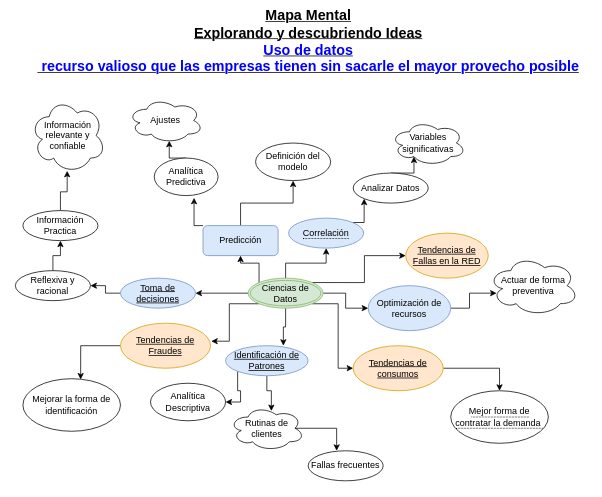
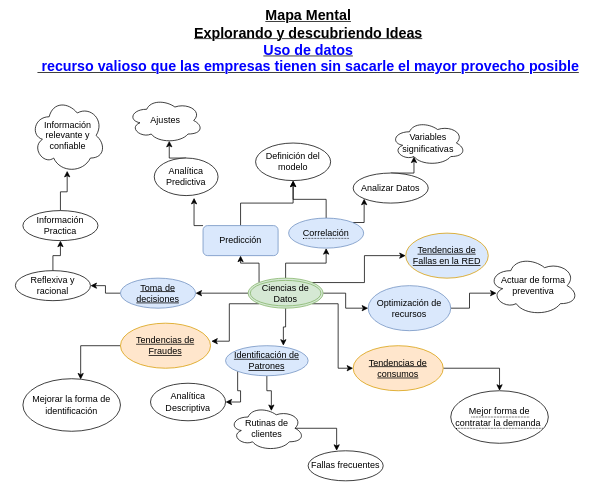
none -> (319, 199)
(447, 255) -> (447, 255)
